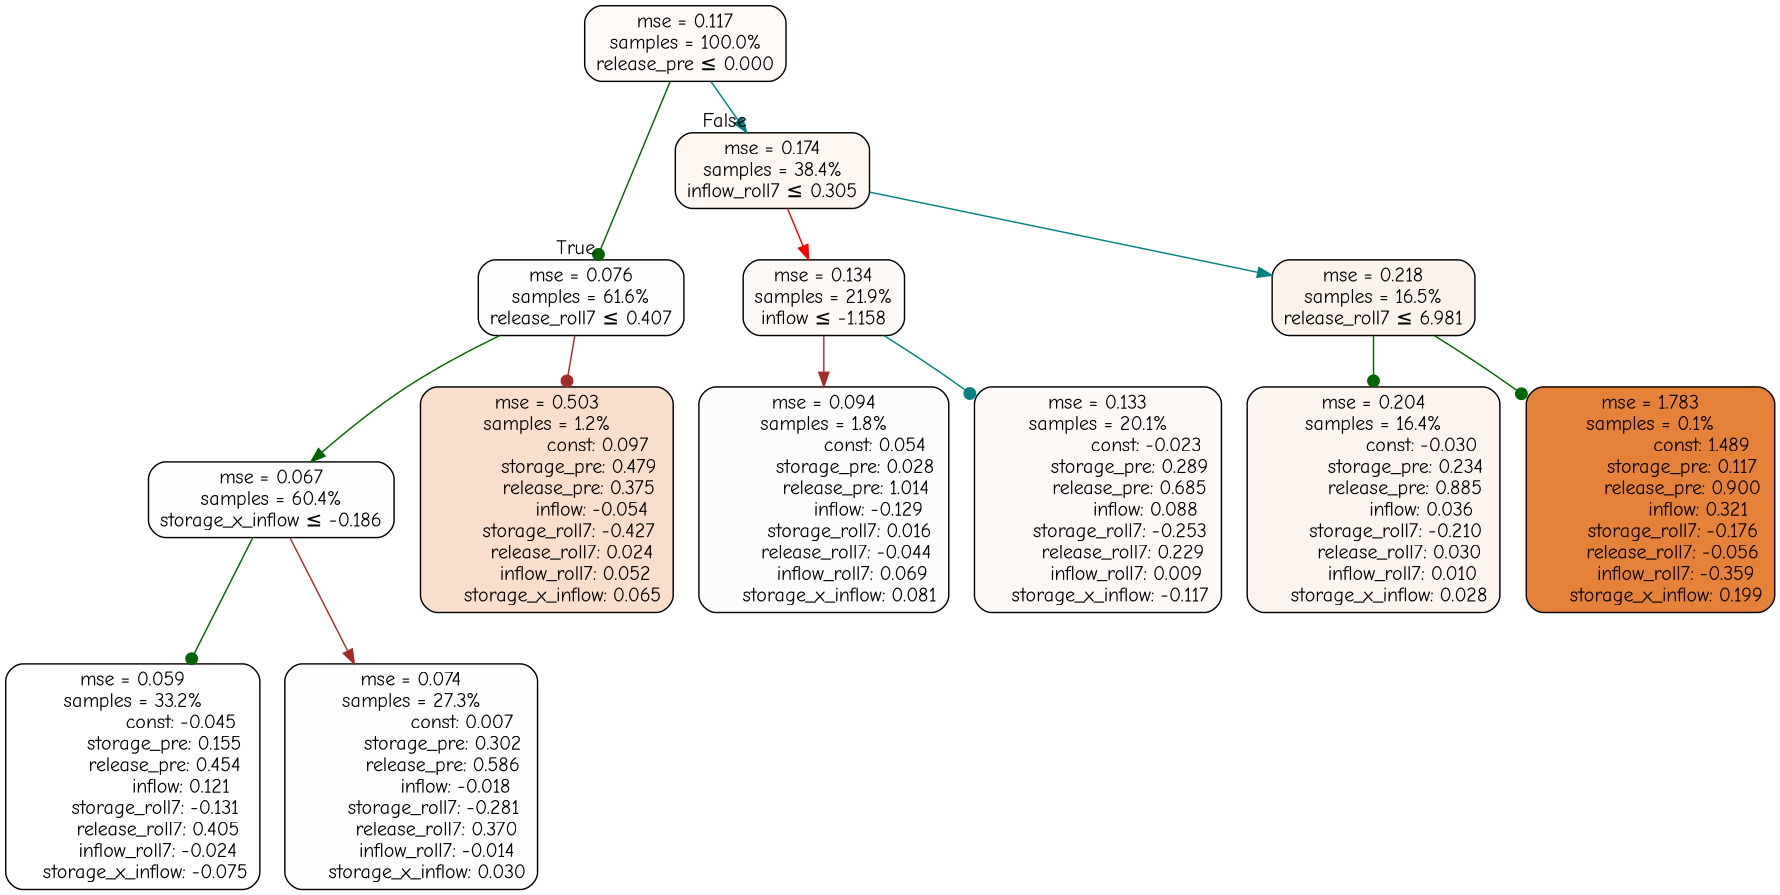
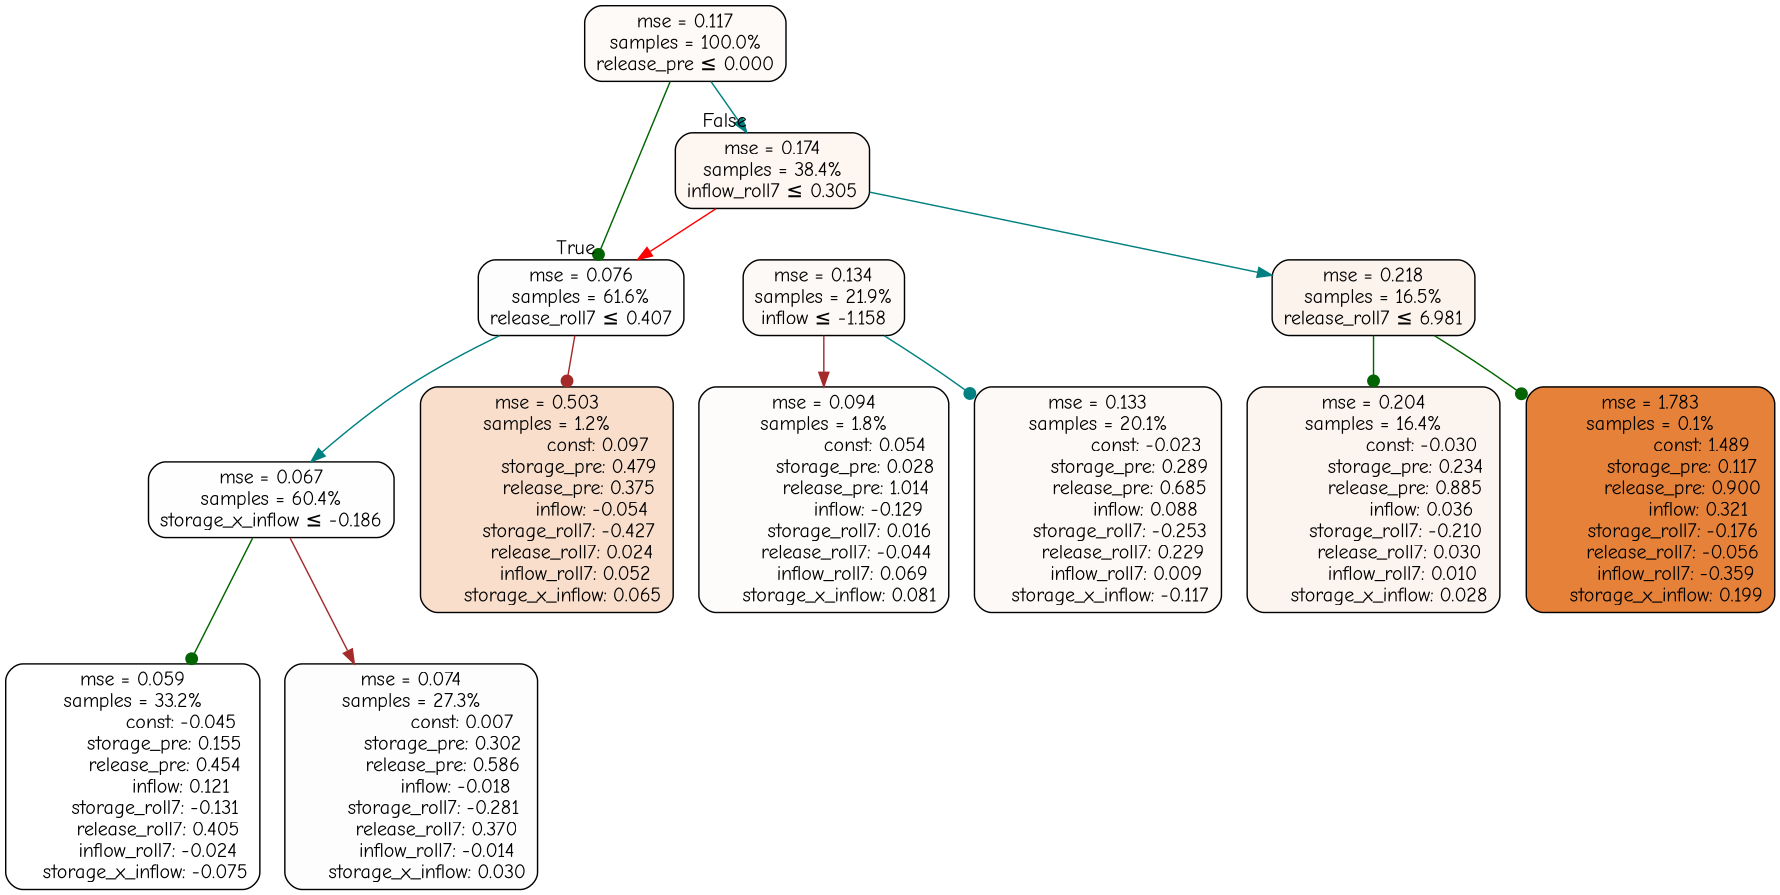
(795, 227) -> (683, 230)
(406, 387) -> (406, 387)
